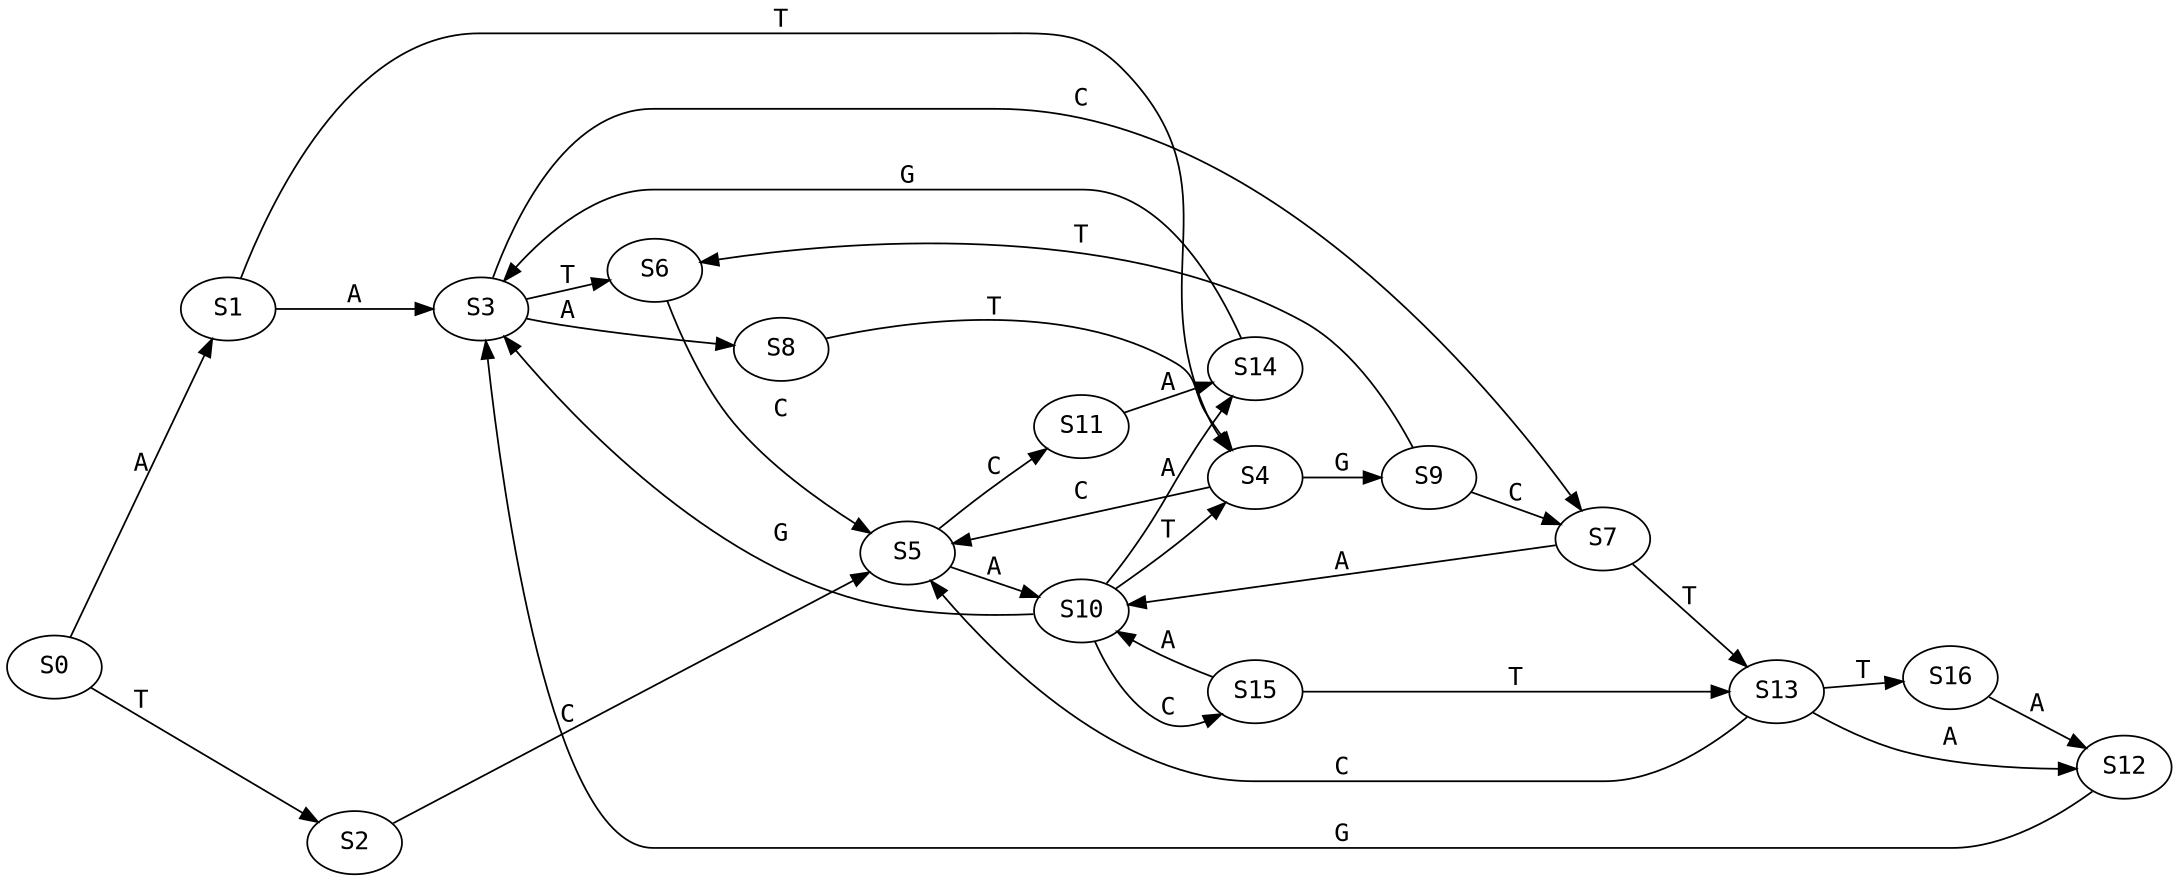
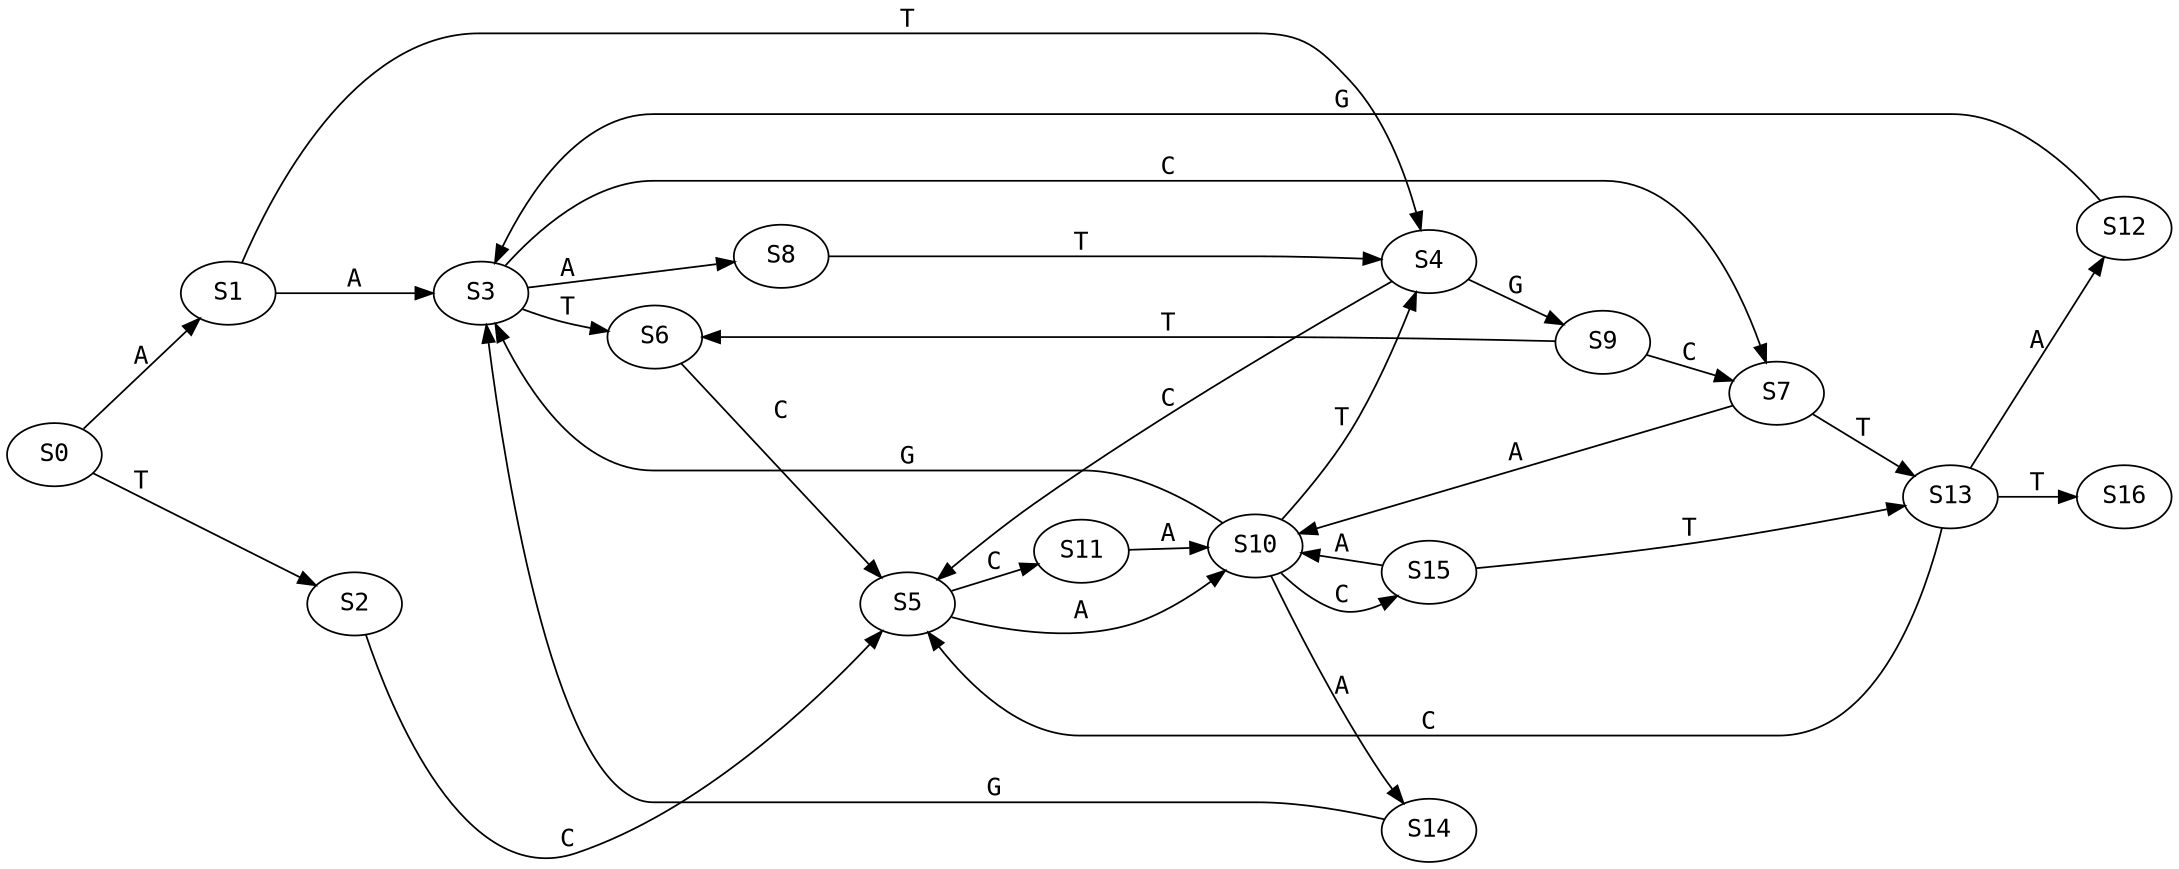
(1160, 400) -> (1159, 549)
(2030, 718) -> none
